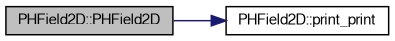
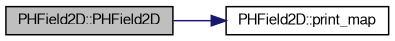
(307, 21) -> (307, 21)
